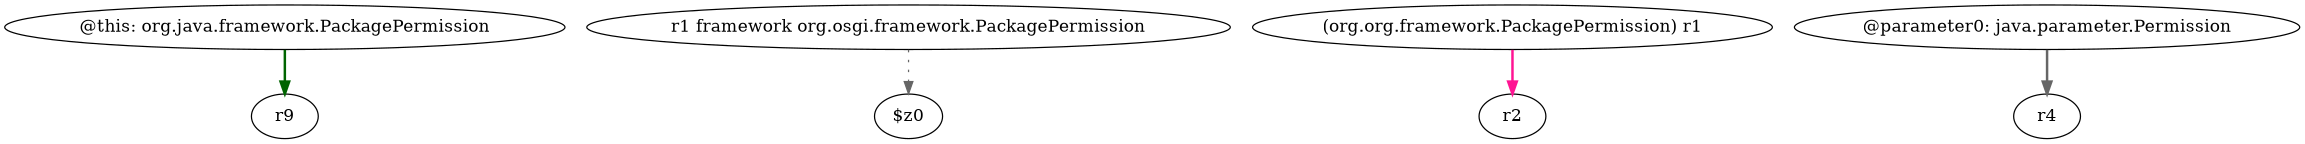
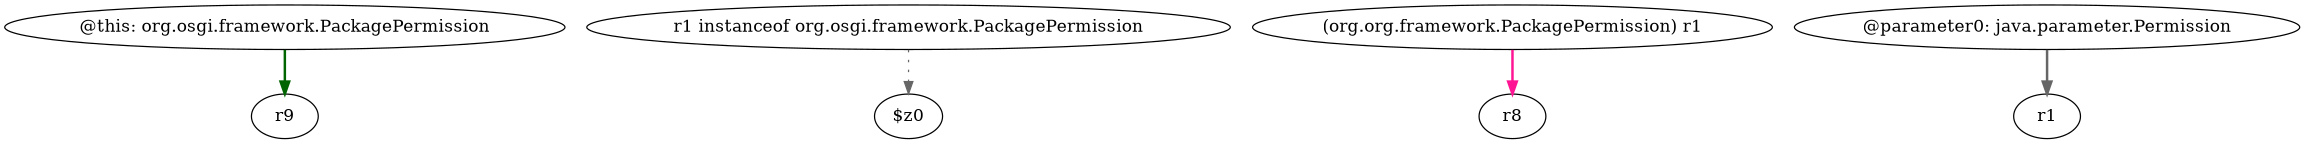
(285, 27) -> (285, 27)
(909, 27) -> (909, 27)
(1512, 116) -> (1512, 116)
(2047, 116) -> (2047, 116)
